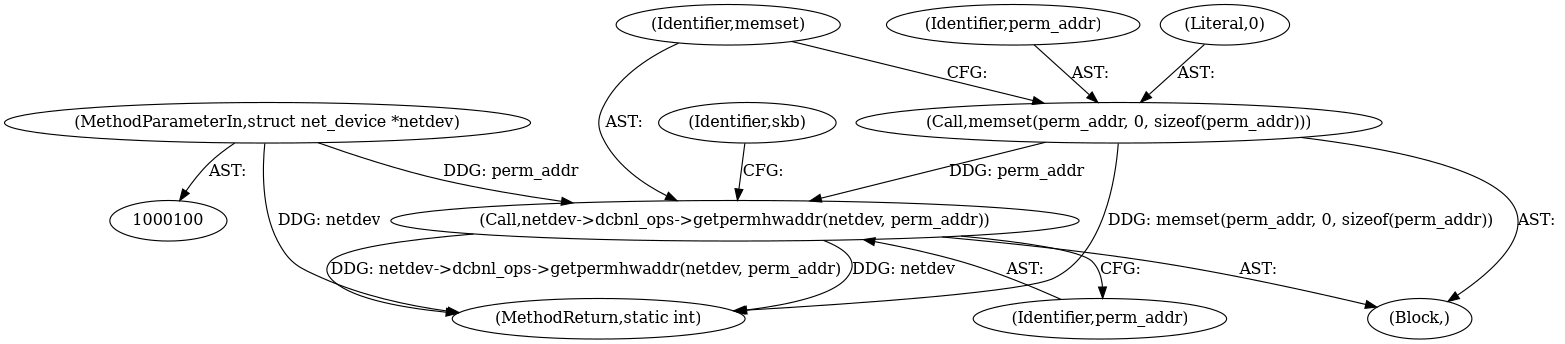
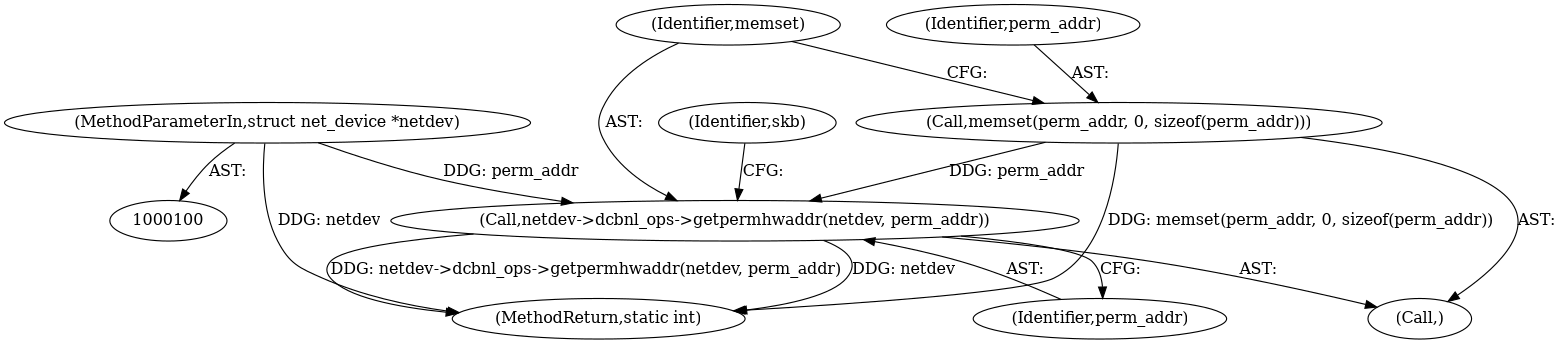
(1225, 25) -> none
(1420, 319) -> (1420, 319)
